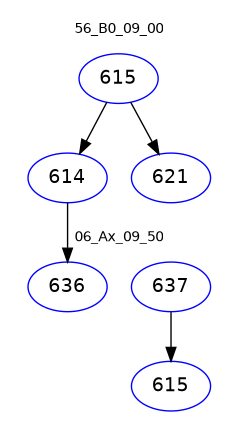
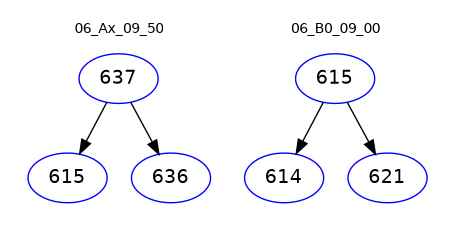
(119, 30) -> (336, 30)
(68, 233) -> (141, 122)
